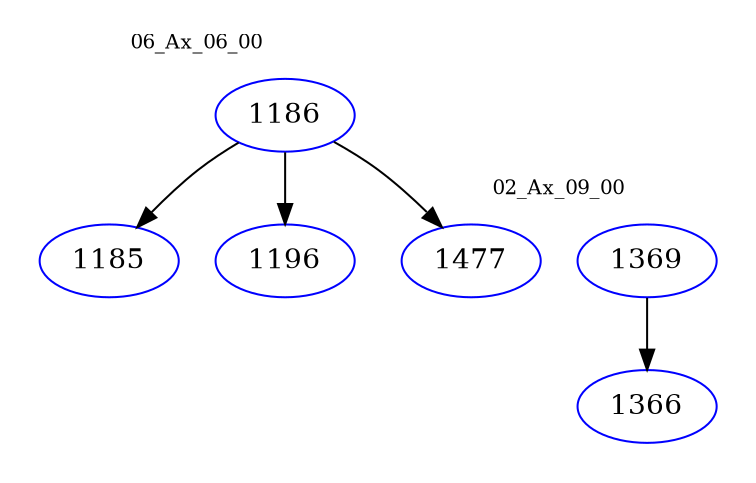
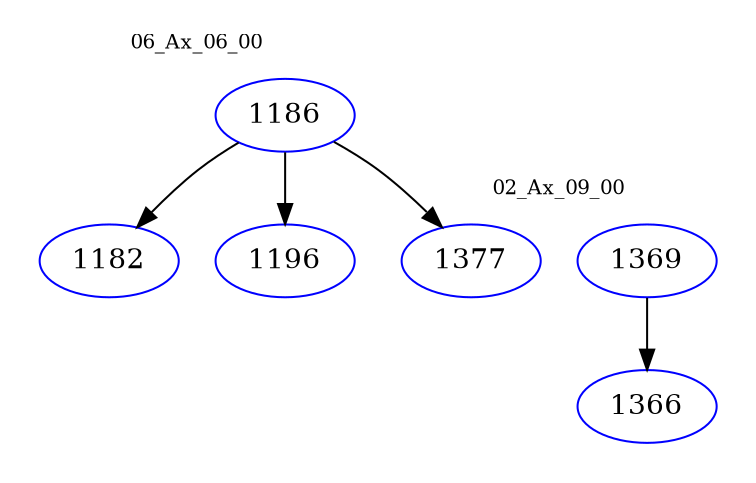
(109, 261) -> (109, 261)
(471, 261) -> (471, 261)
